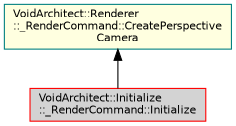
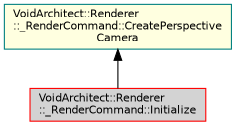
(118, 105) -> (118, 105)
